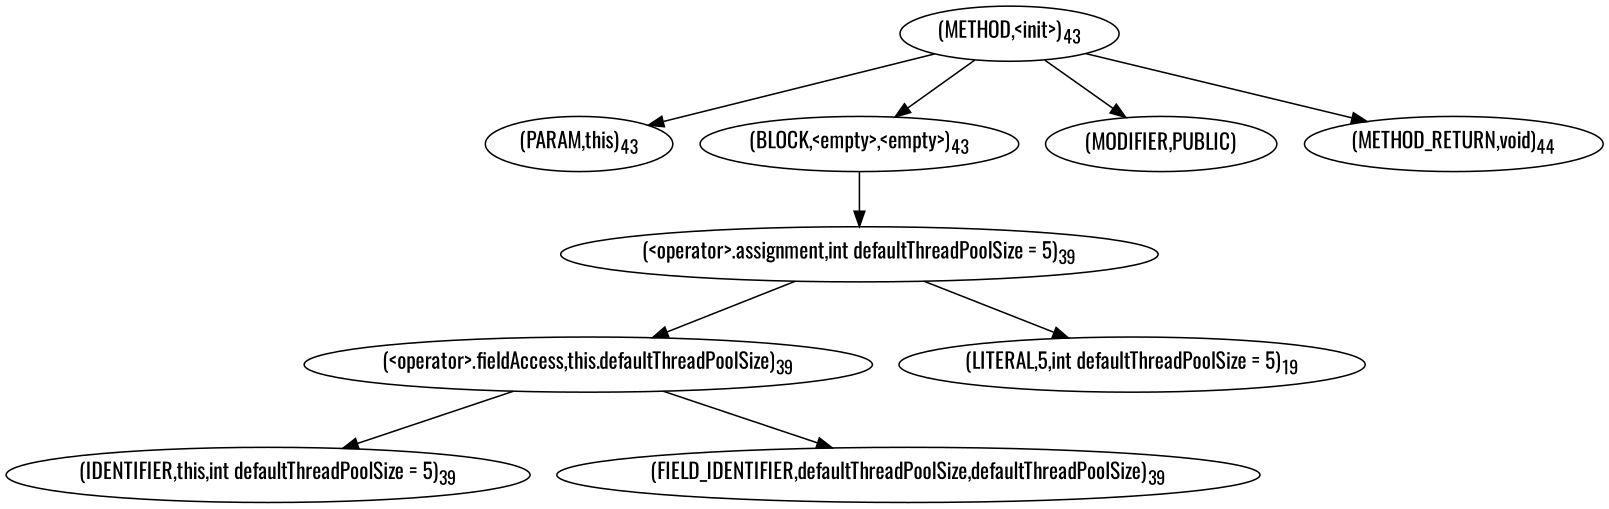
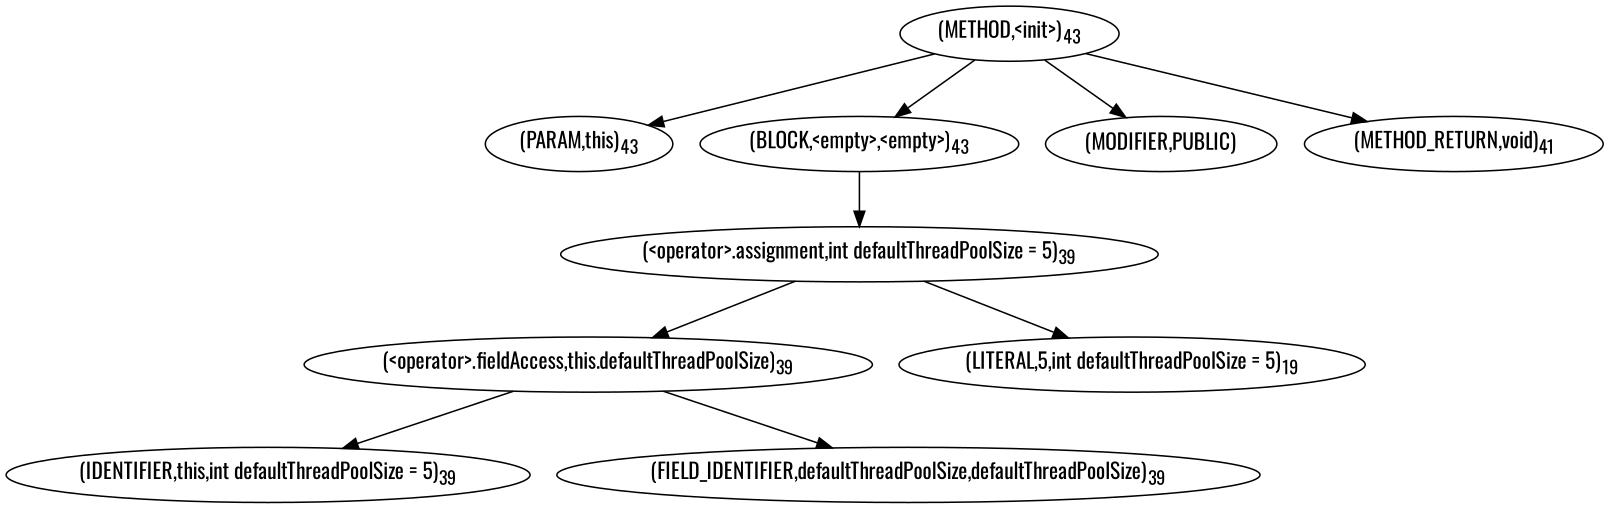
(1546, 142) -> (1546, 142)
